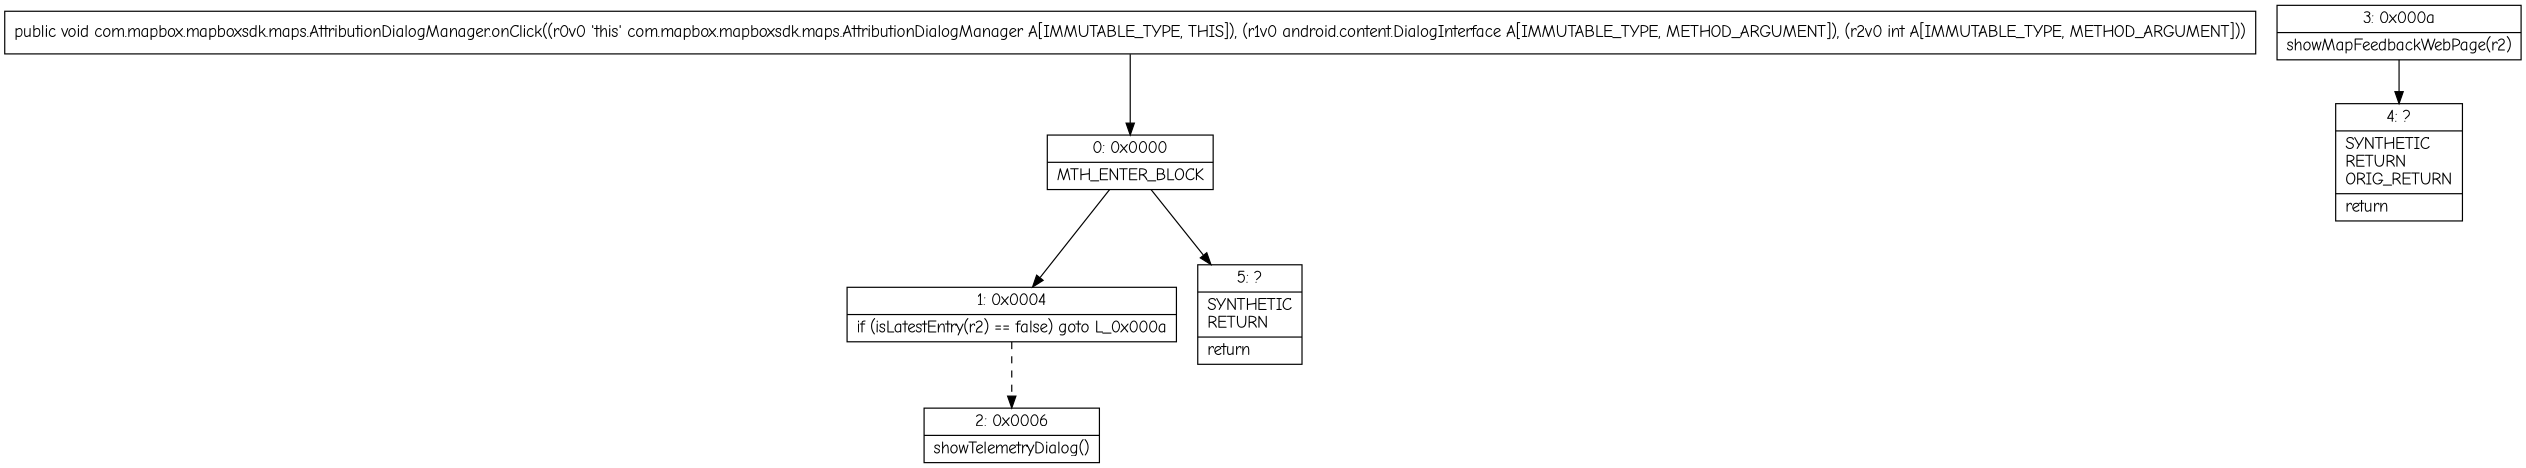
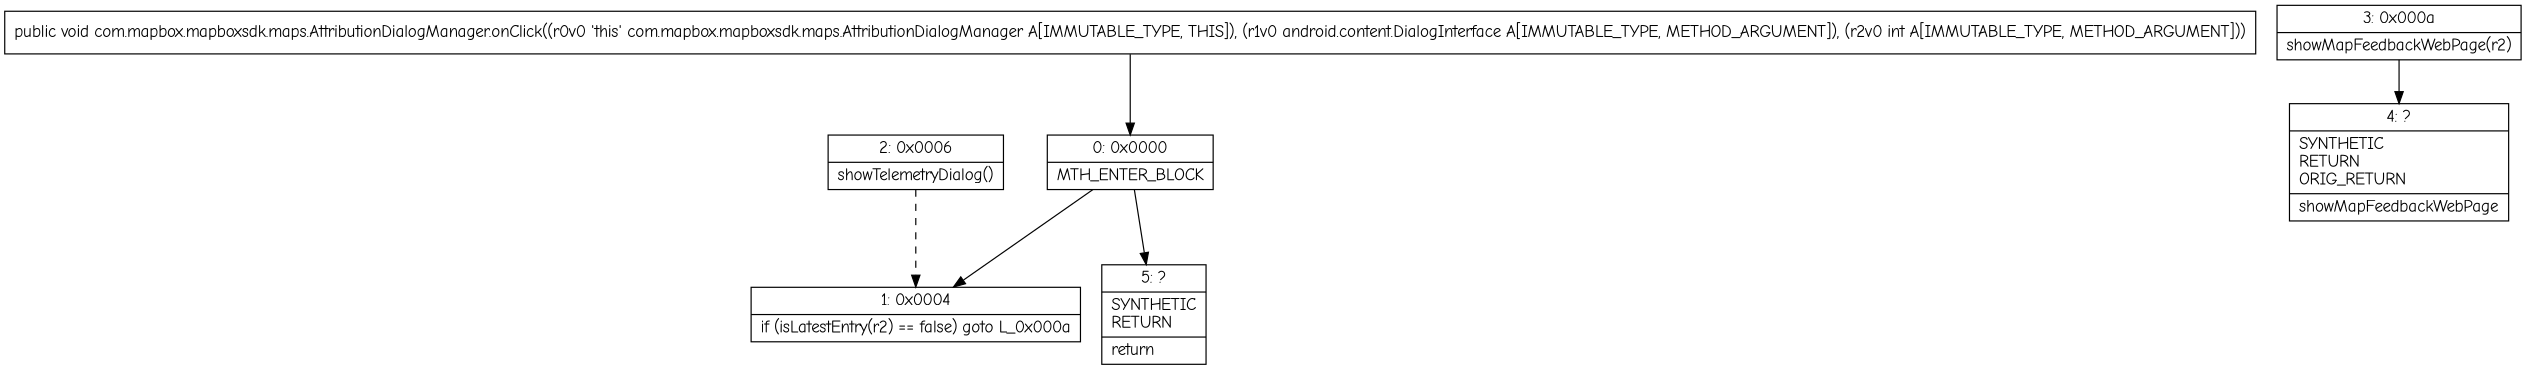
(2367, 207) -> (2399, 207)
(1012, 369) -> (916, 232)
